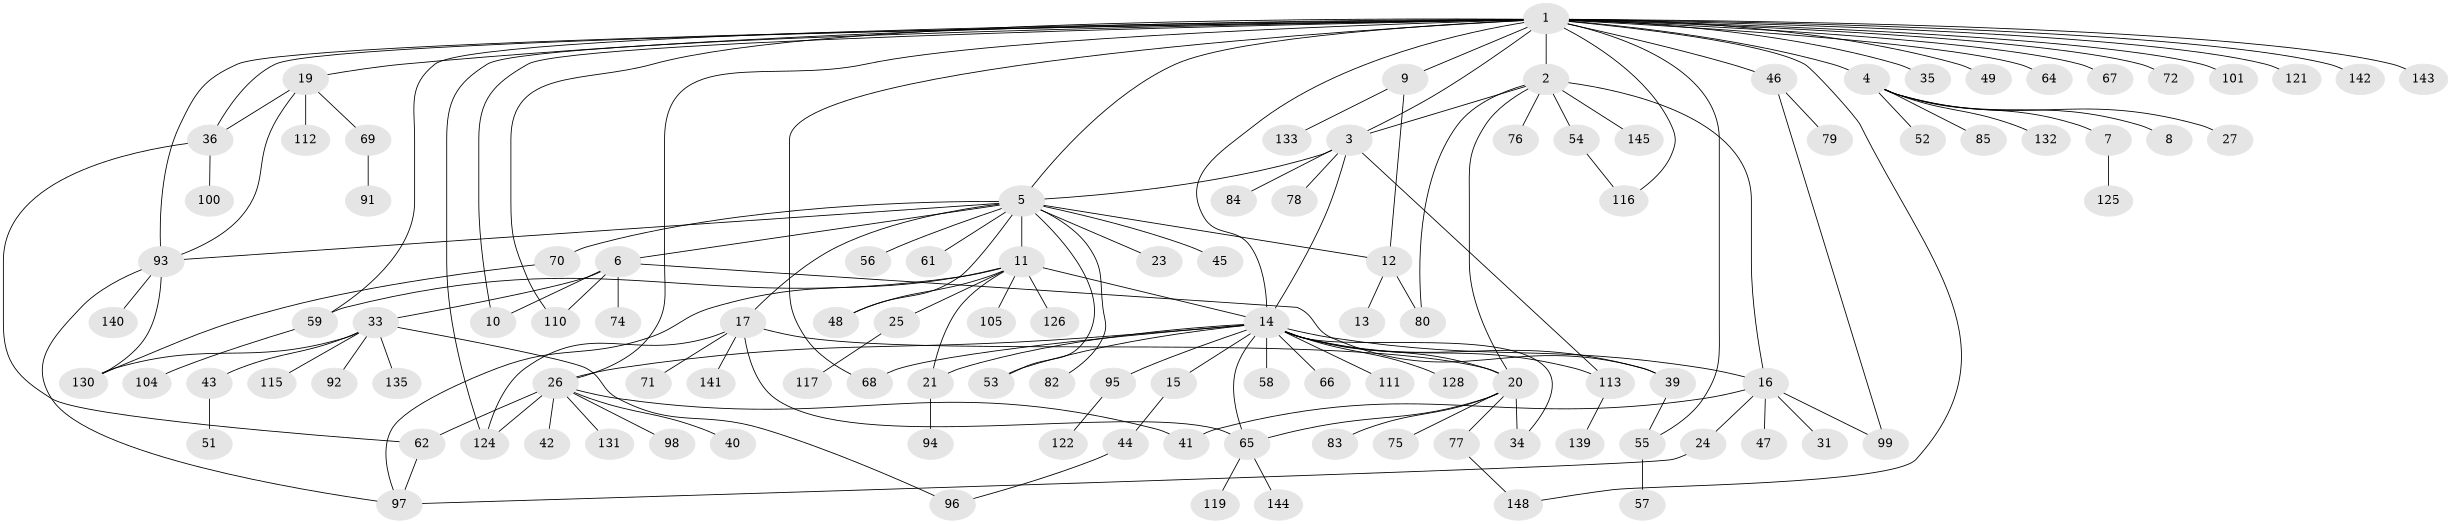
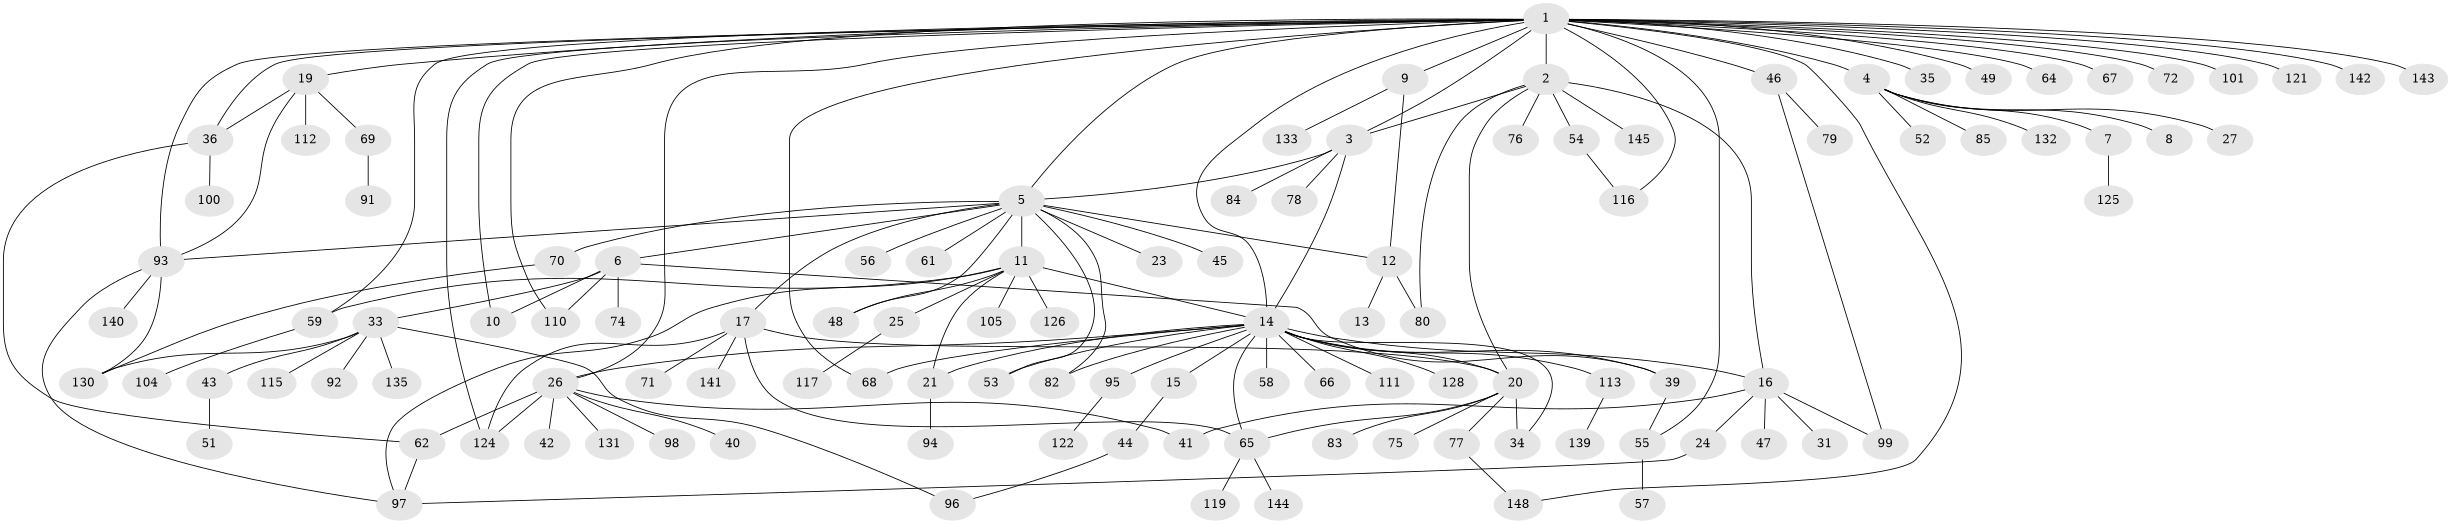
(1480, 262) -> none
none -> (1174, 342)
